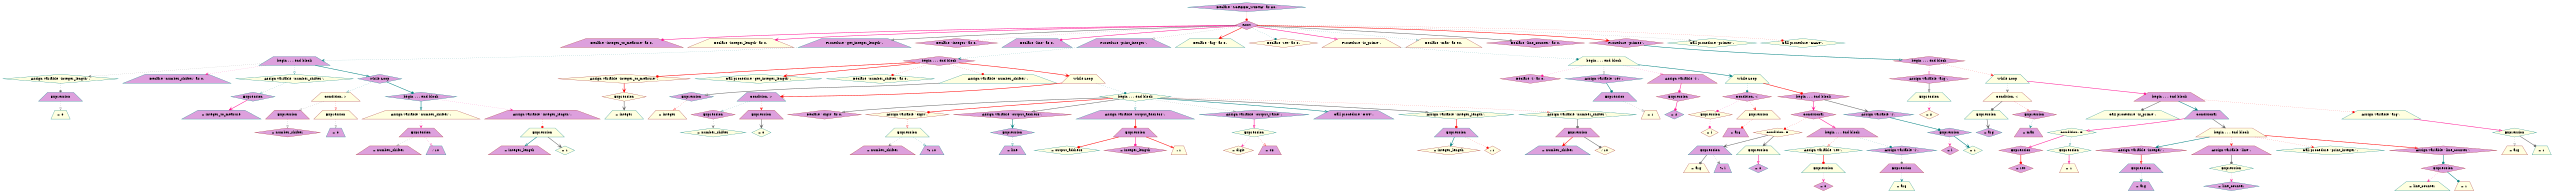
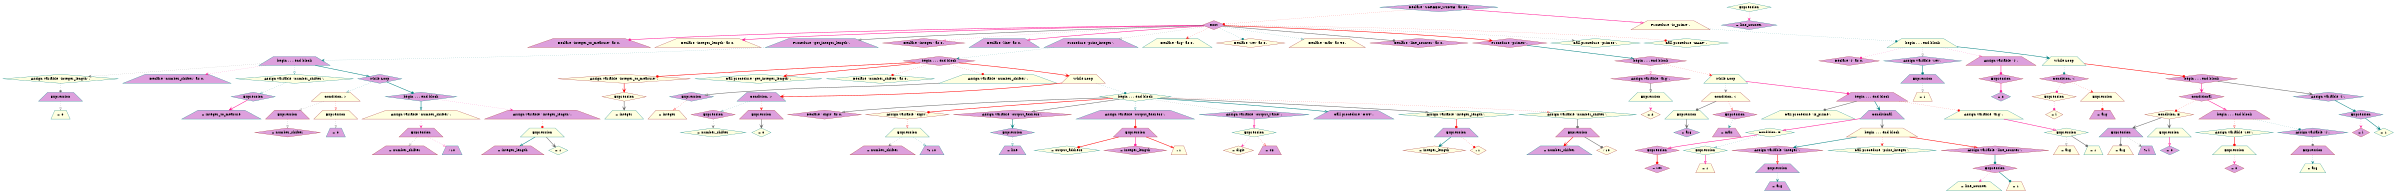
(1150, 32) -> (1117, 32)
(1232, 33) -> (1199, 33)
(1295, 33) -> (1554, 16)
(2231, 150) -> none
